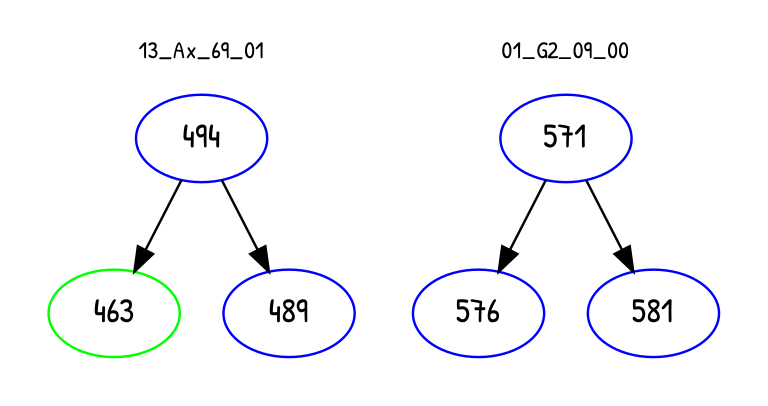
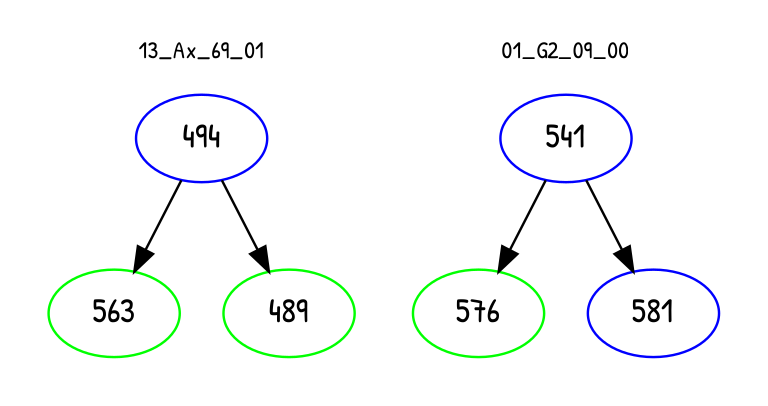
(566, 138) -> (566, 138)
(114, 313) -> (114, 313)
(289, 313) -> (289, 313)
(479, 313) -> (479, 313)
